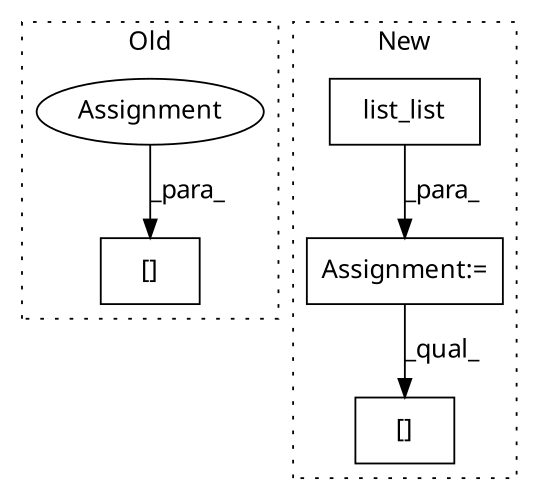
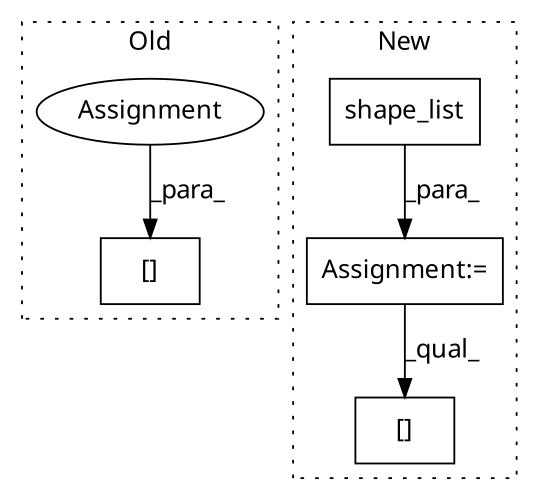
(405, 112) -> (405, 112)
